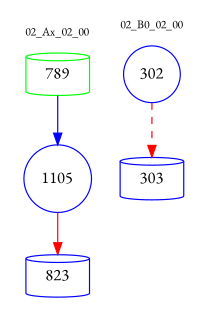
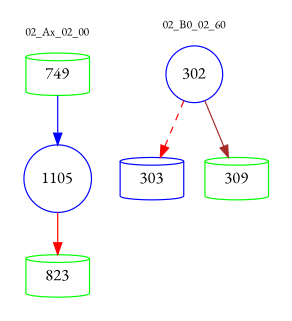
(152, 25) -> (194, 25)
(58, 74) -> (58, 74)
none -> (237, 179)
(58, 276) -> (58, 276)
